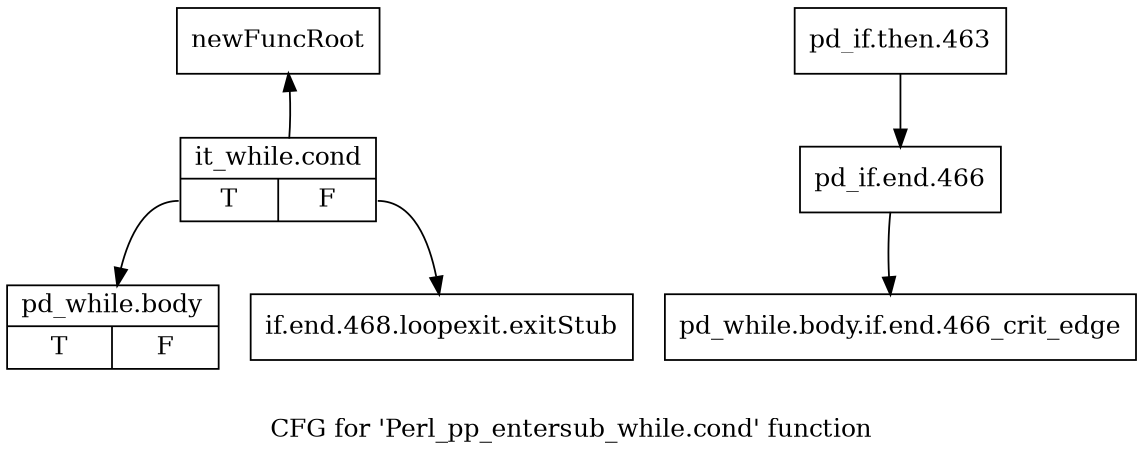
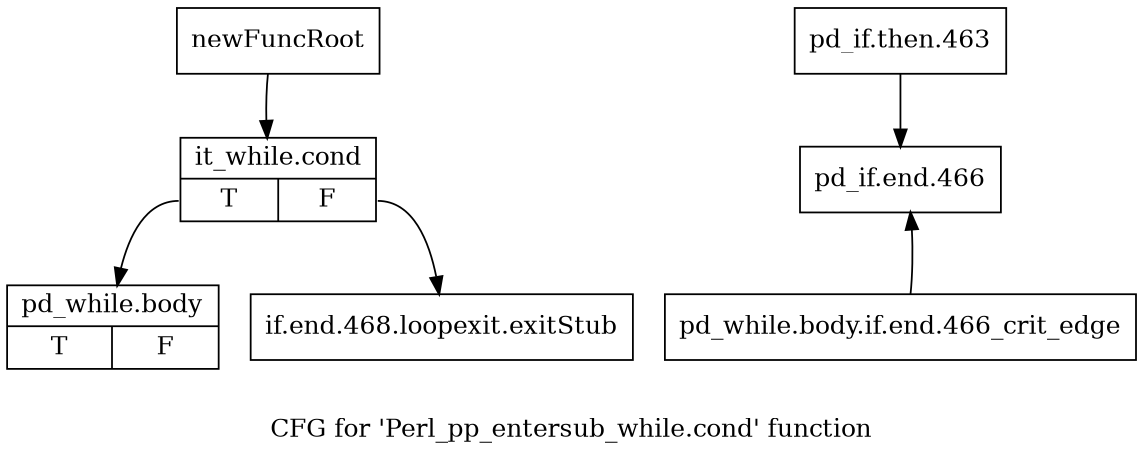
(290, 115) -> (266, 97)
(889, 244) -> (912, 262)
